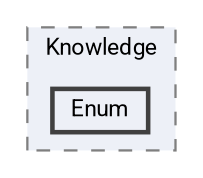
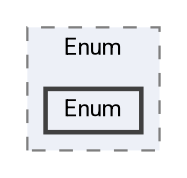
(101, 49) -> (93, 49)
